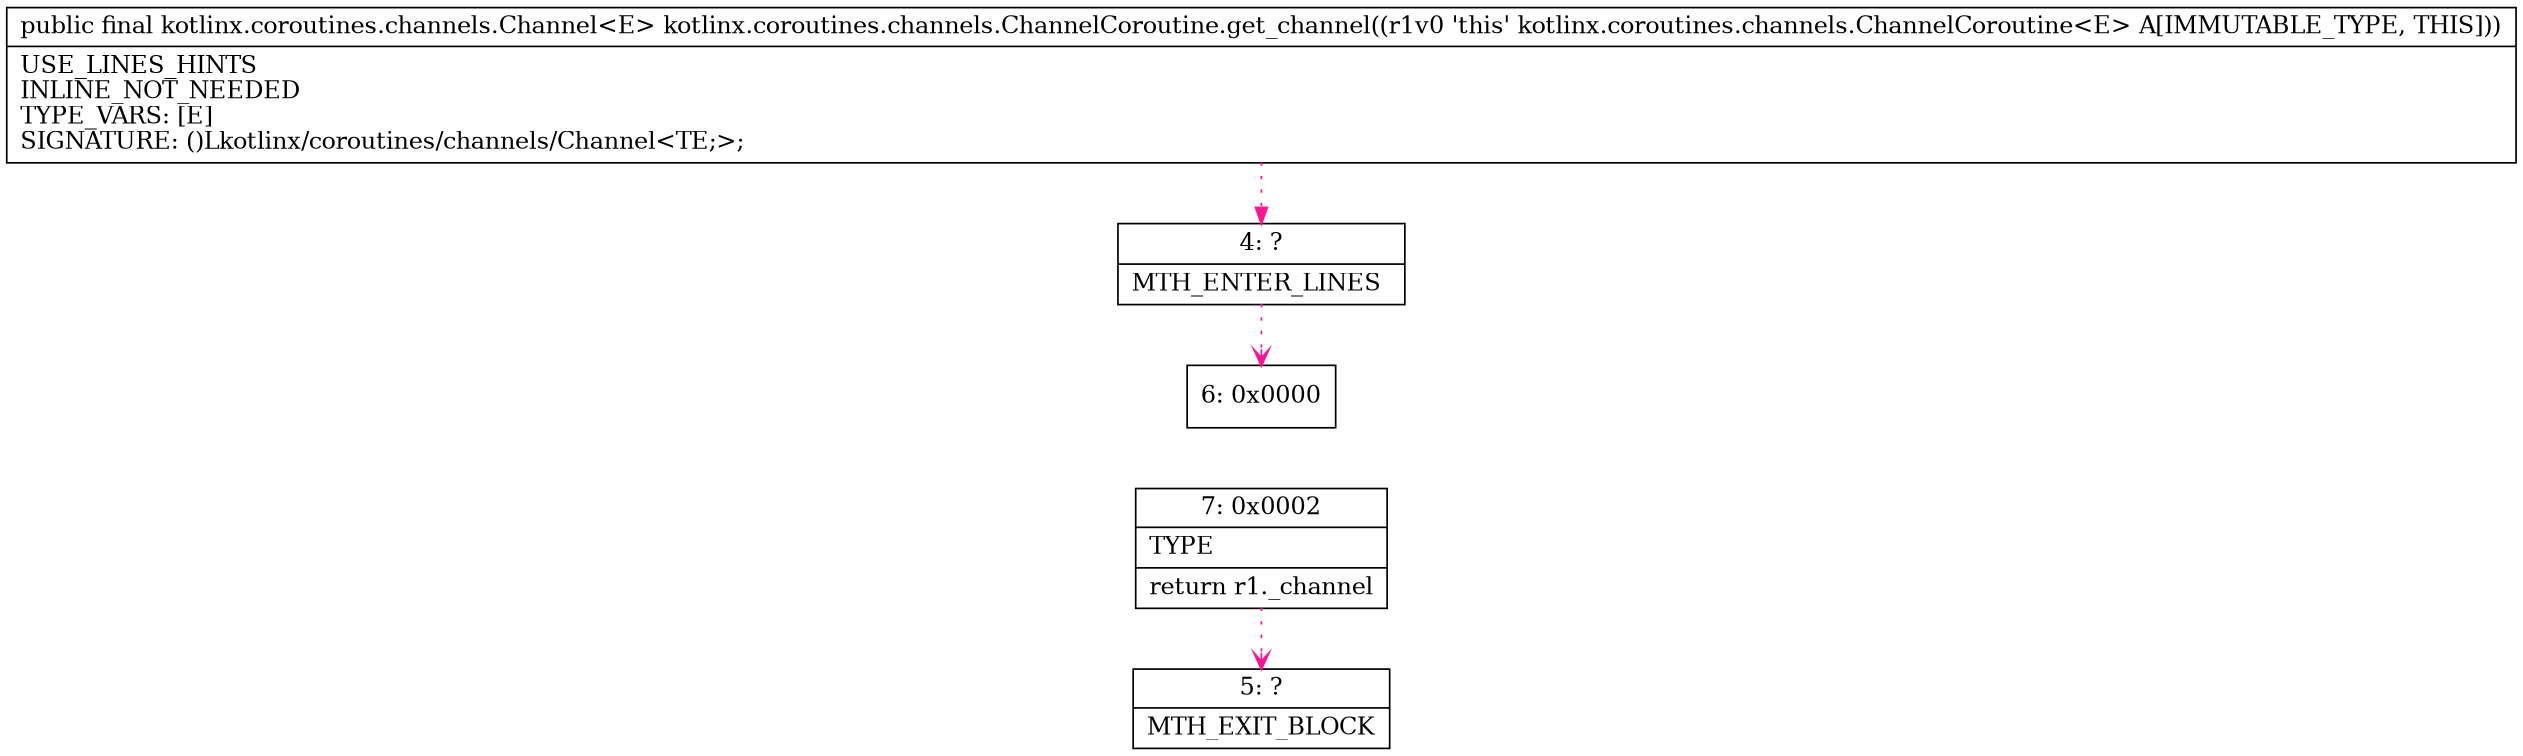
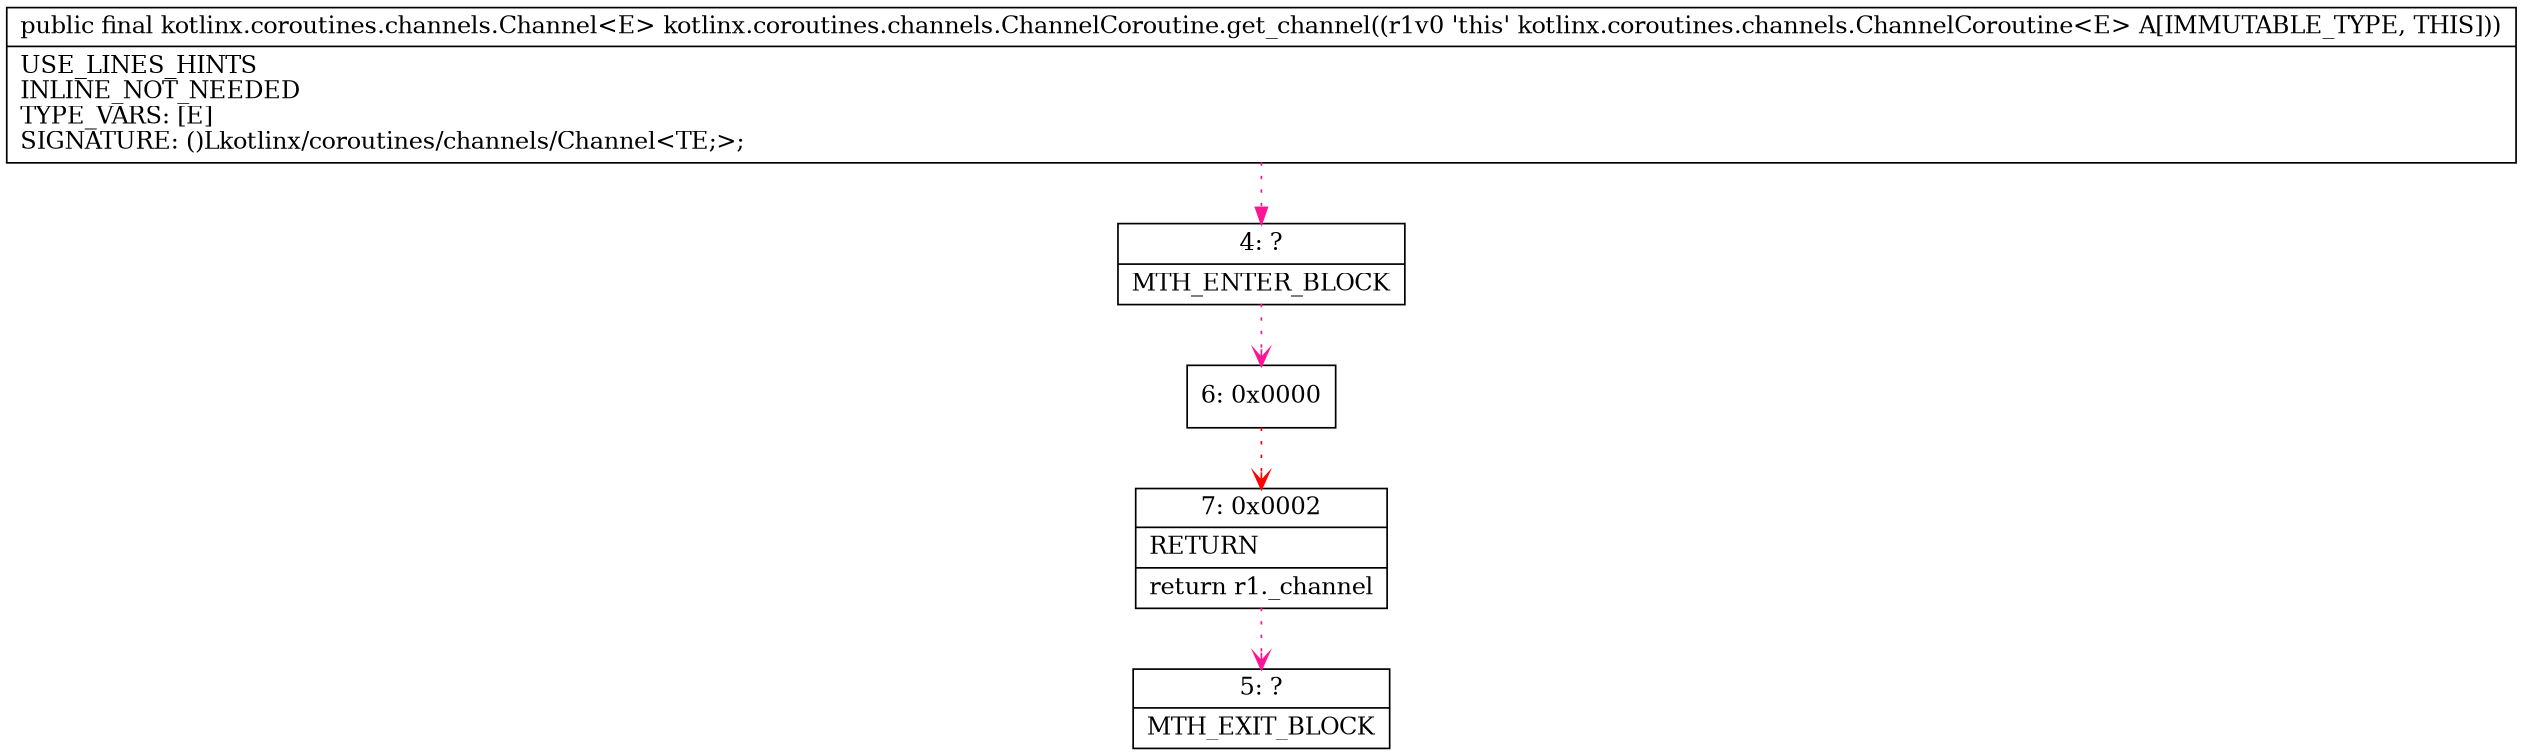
(1256, 284) -> (1261, 284)
none -> (1261, 450)
(1182, 547) -> (1204, 547)
